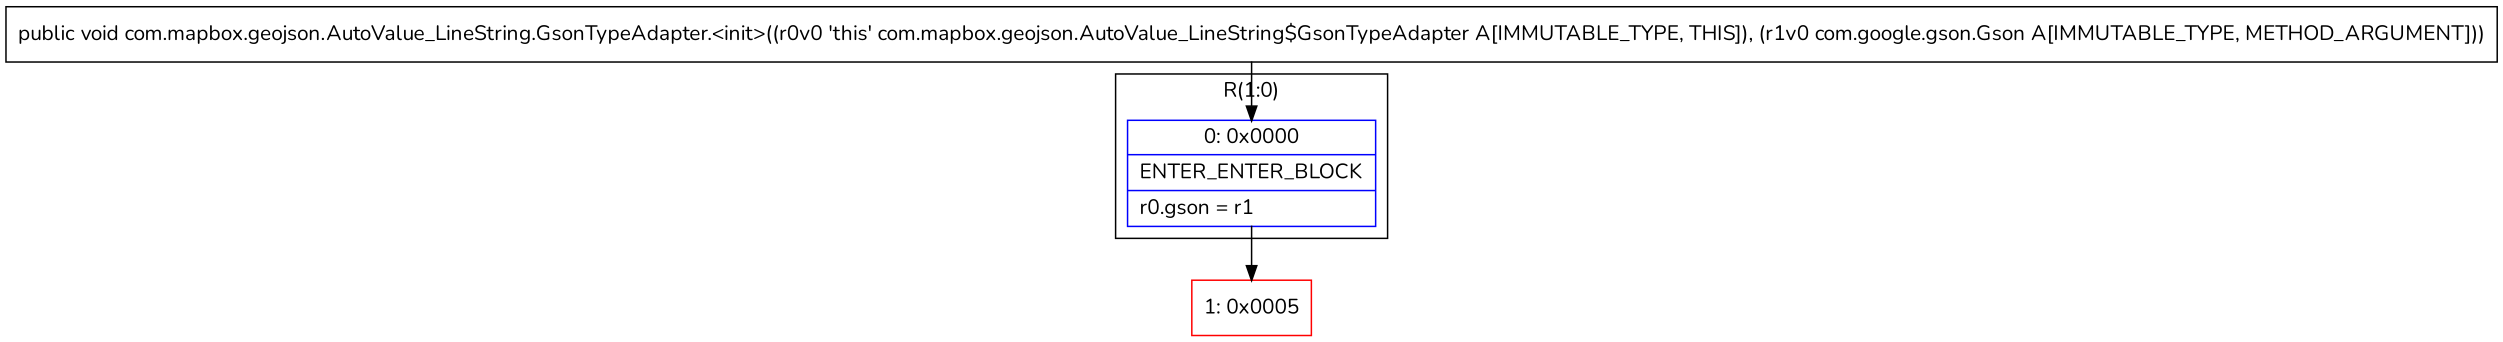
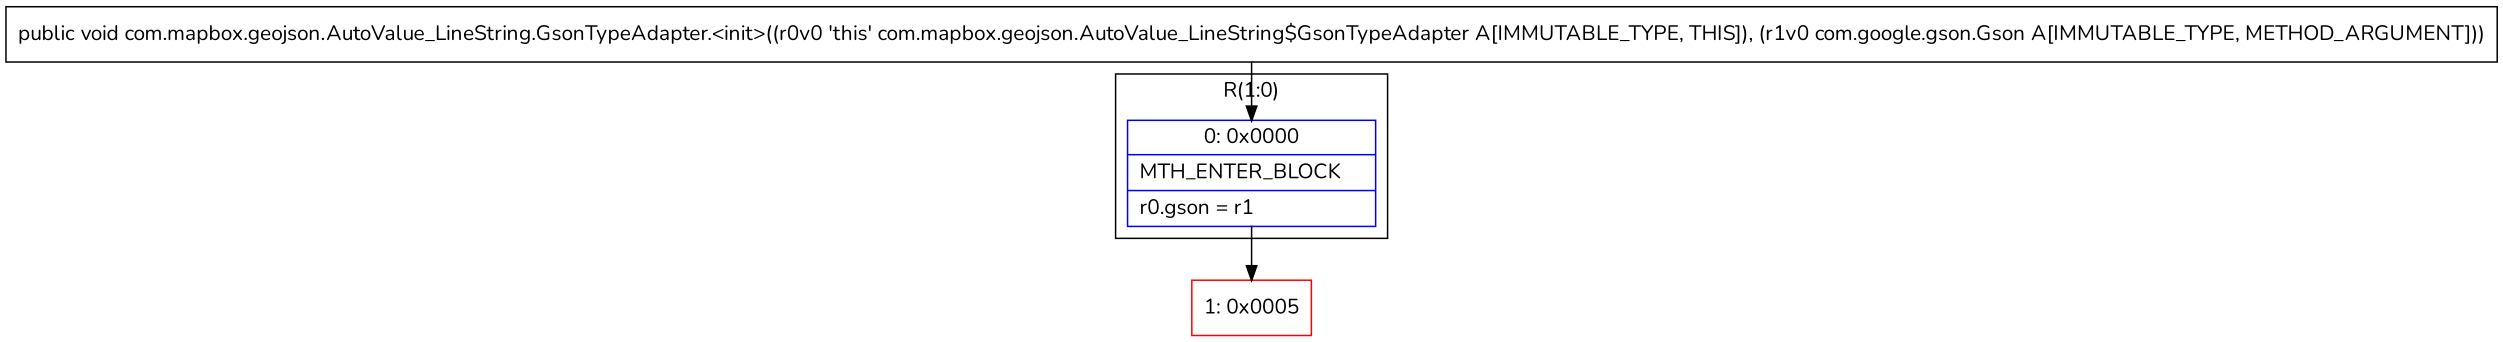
(1252, 172) -> (1241, 172)
